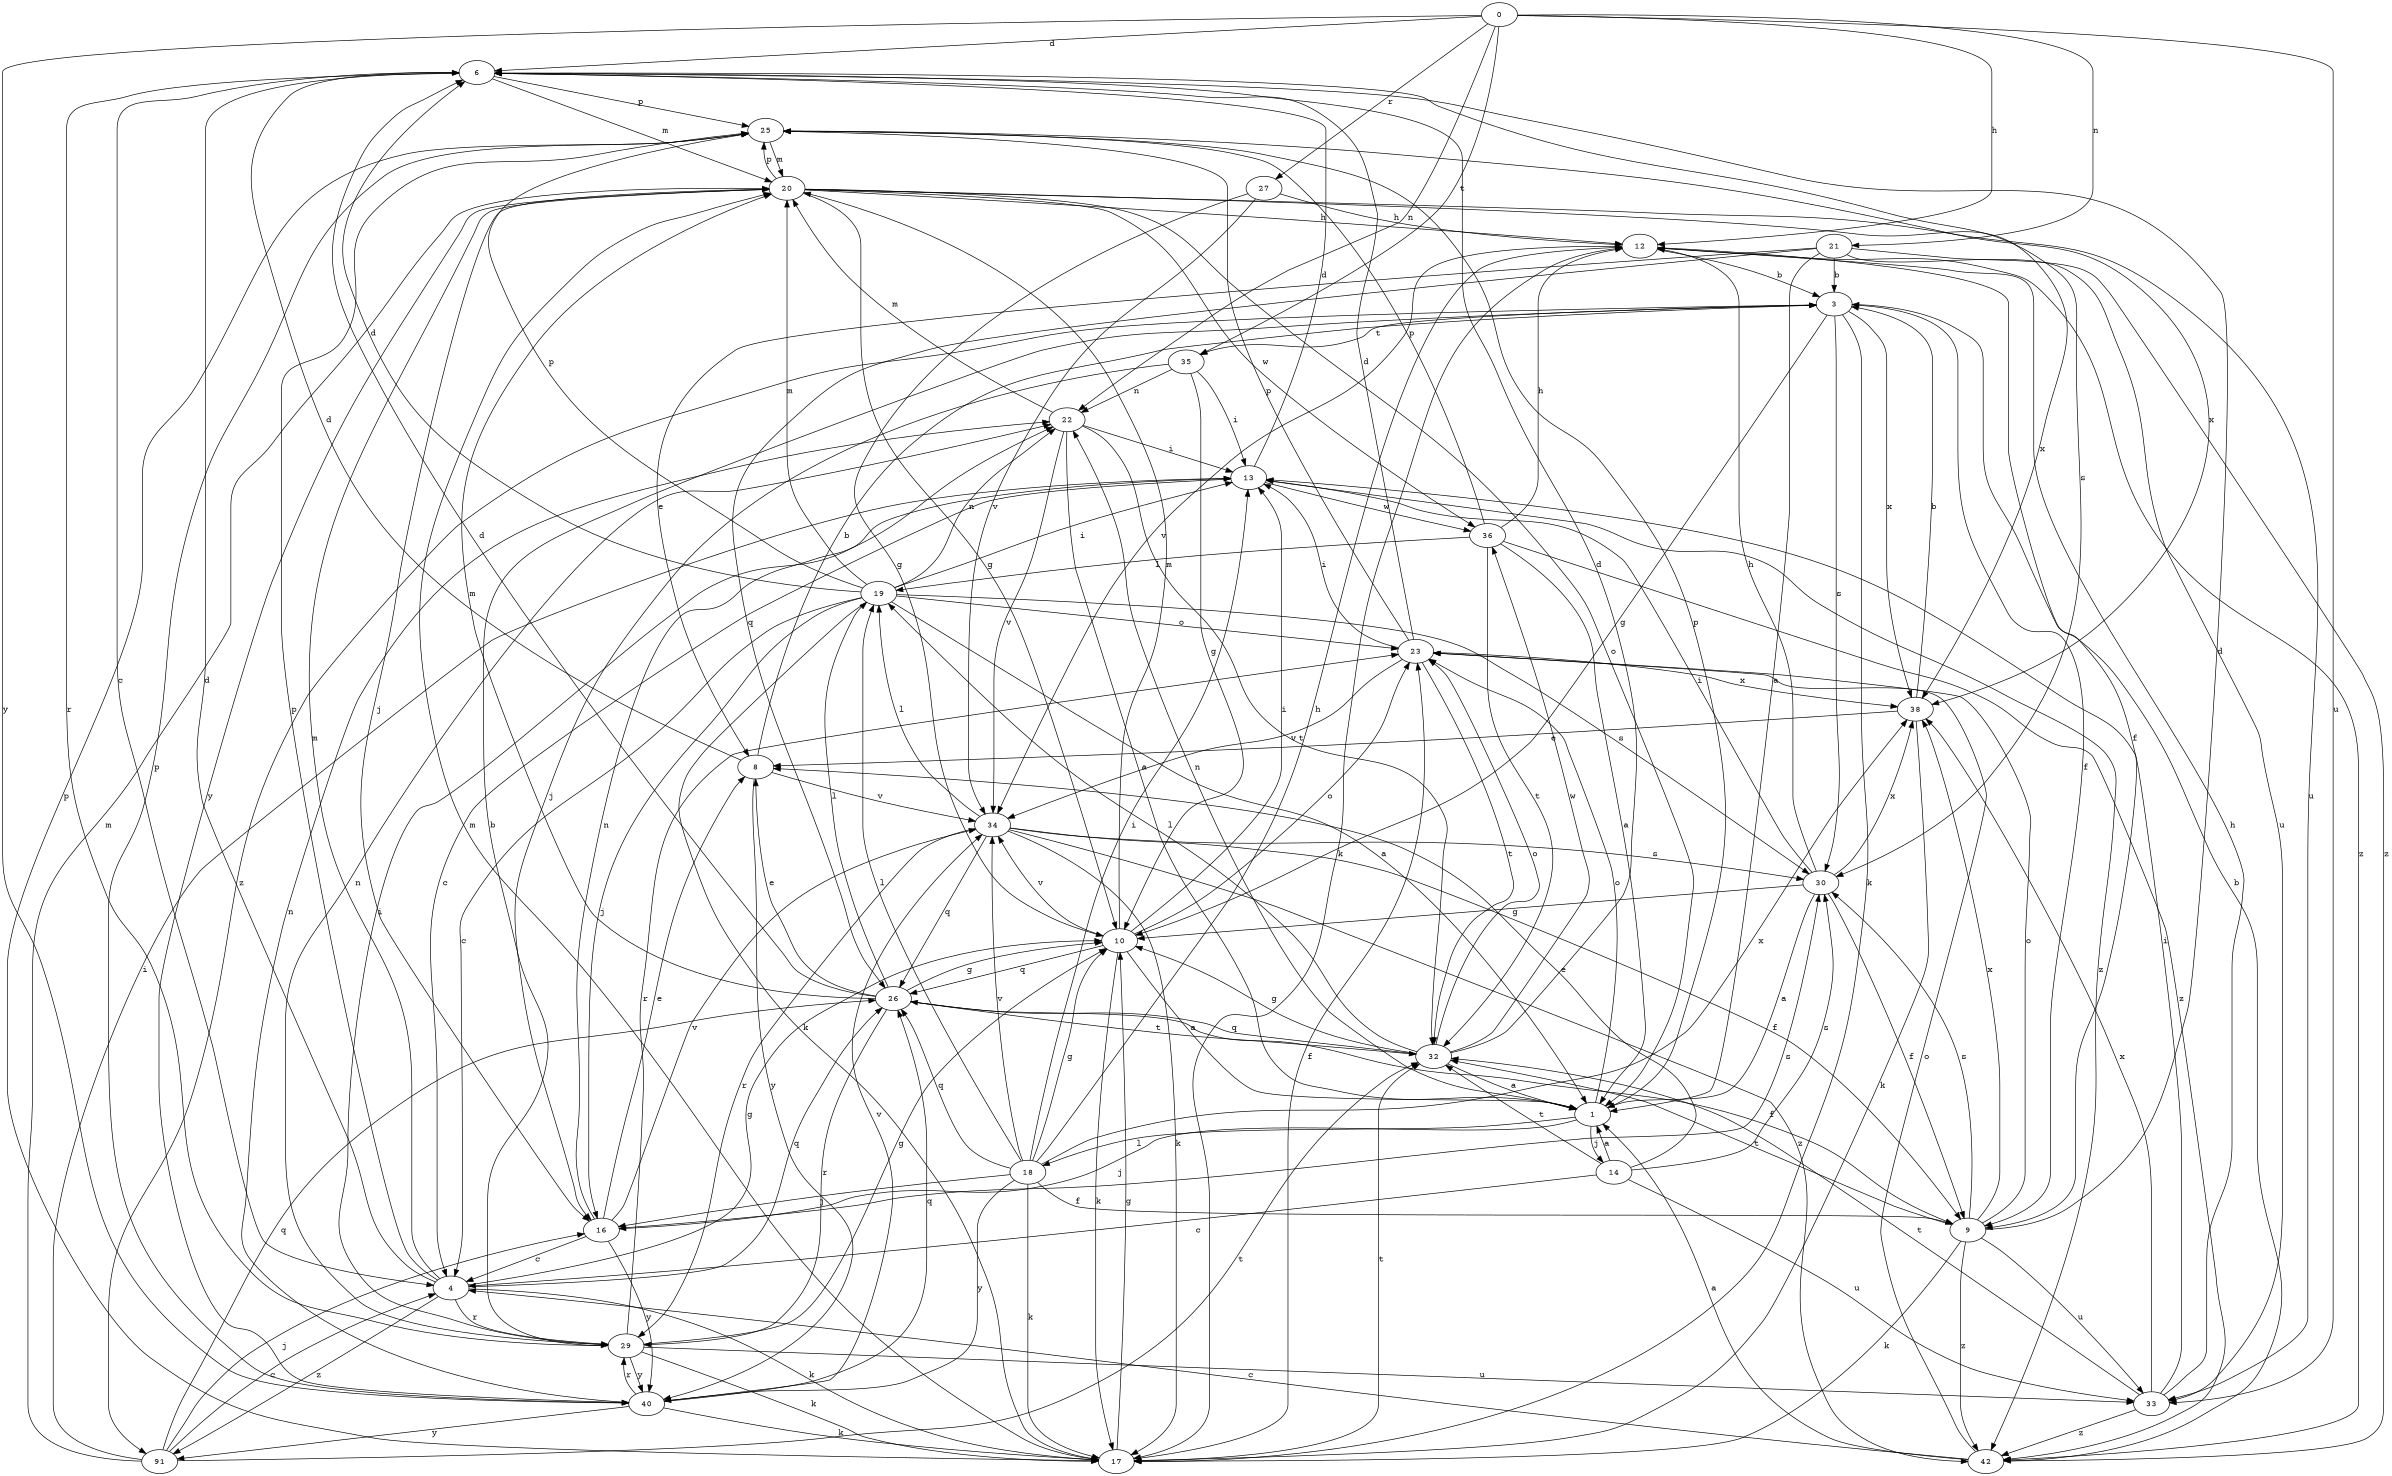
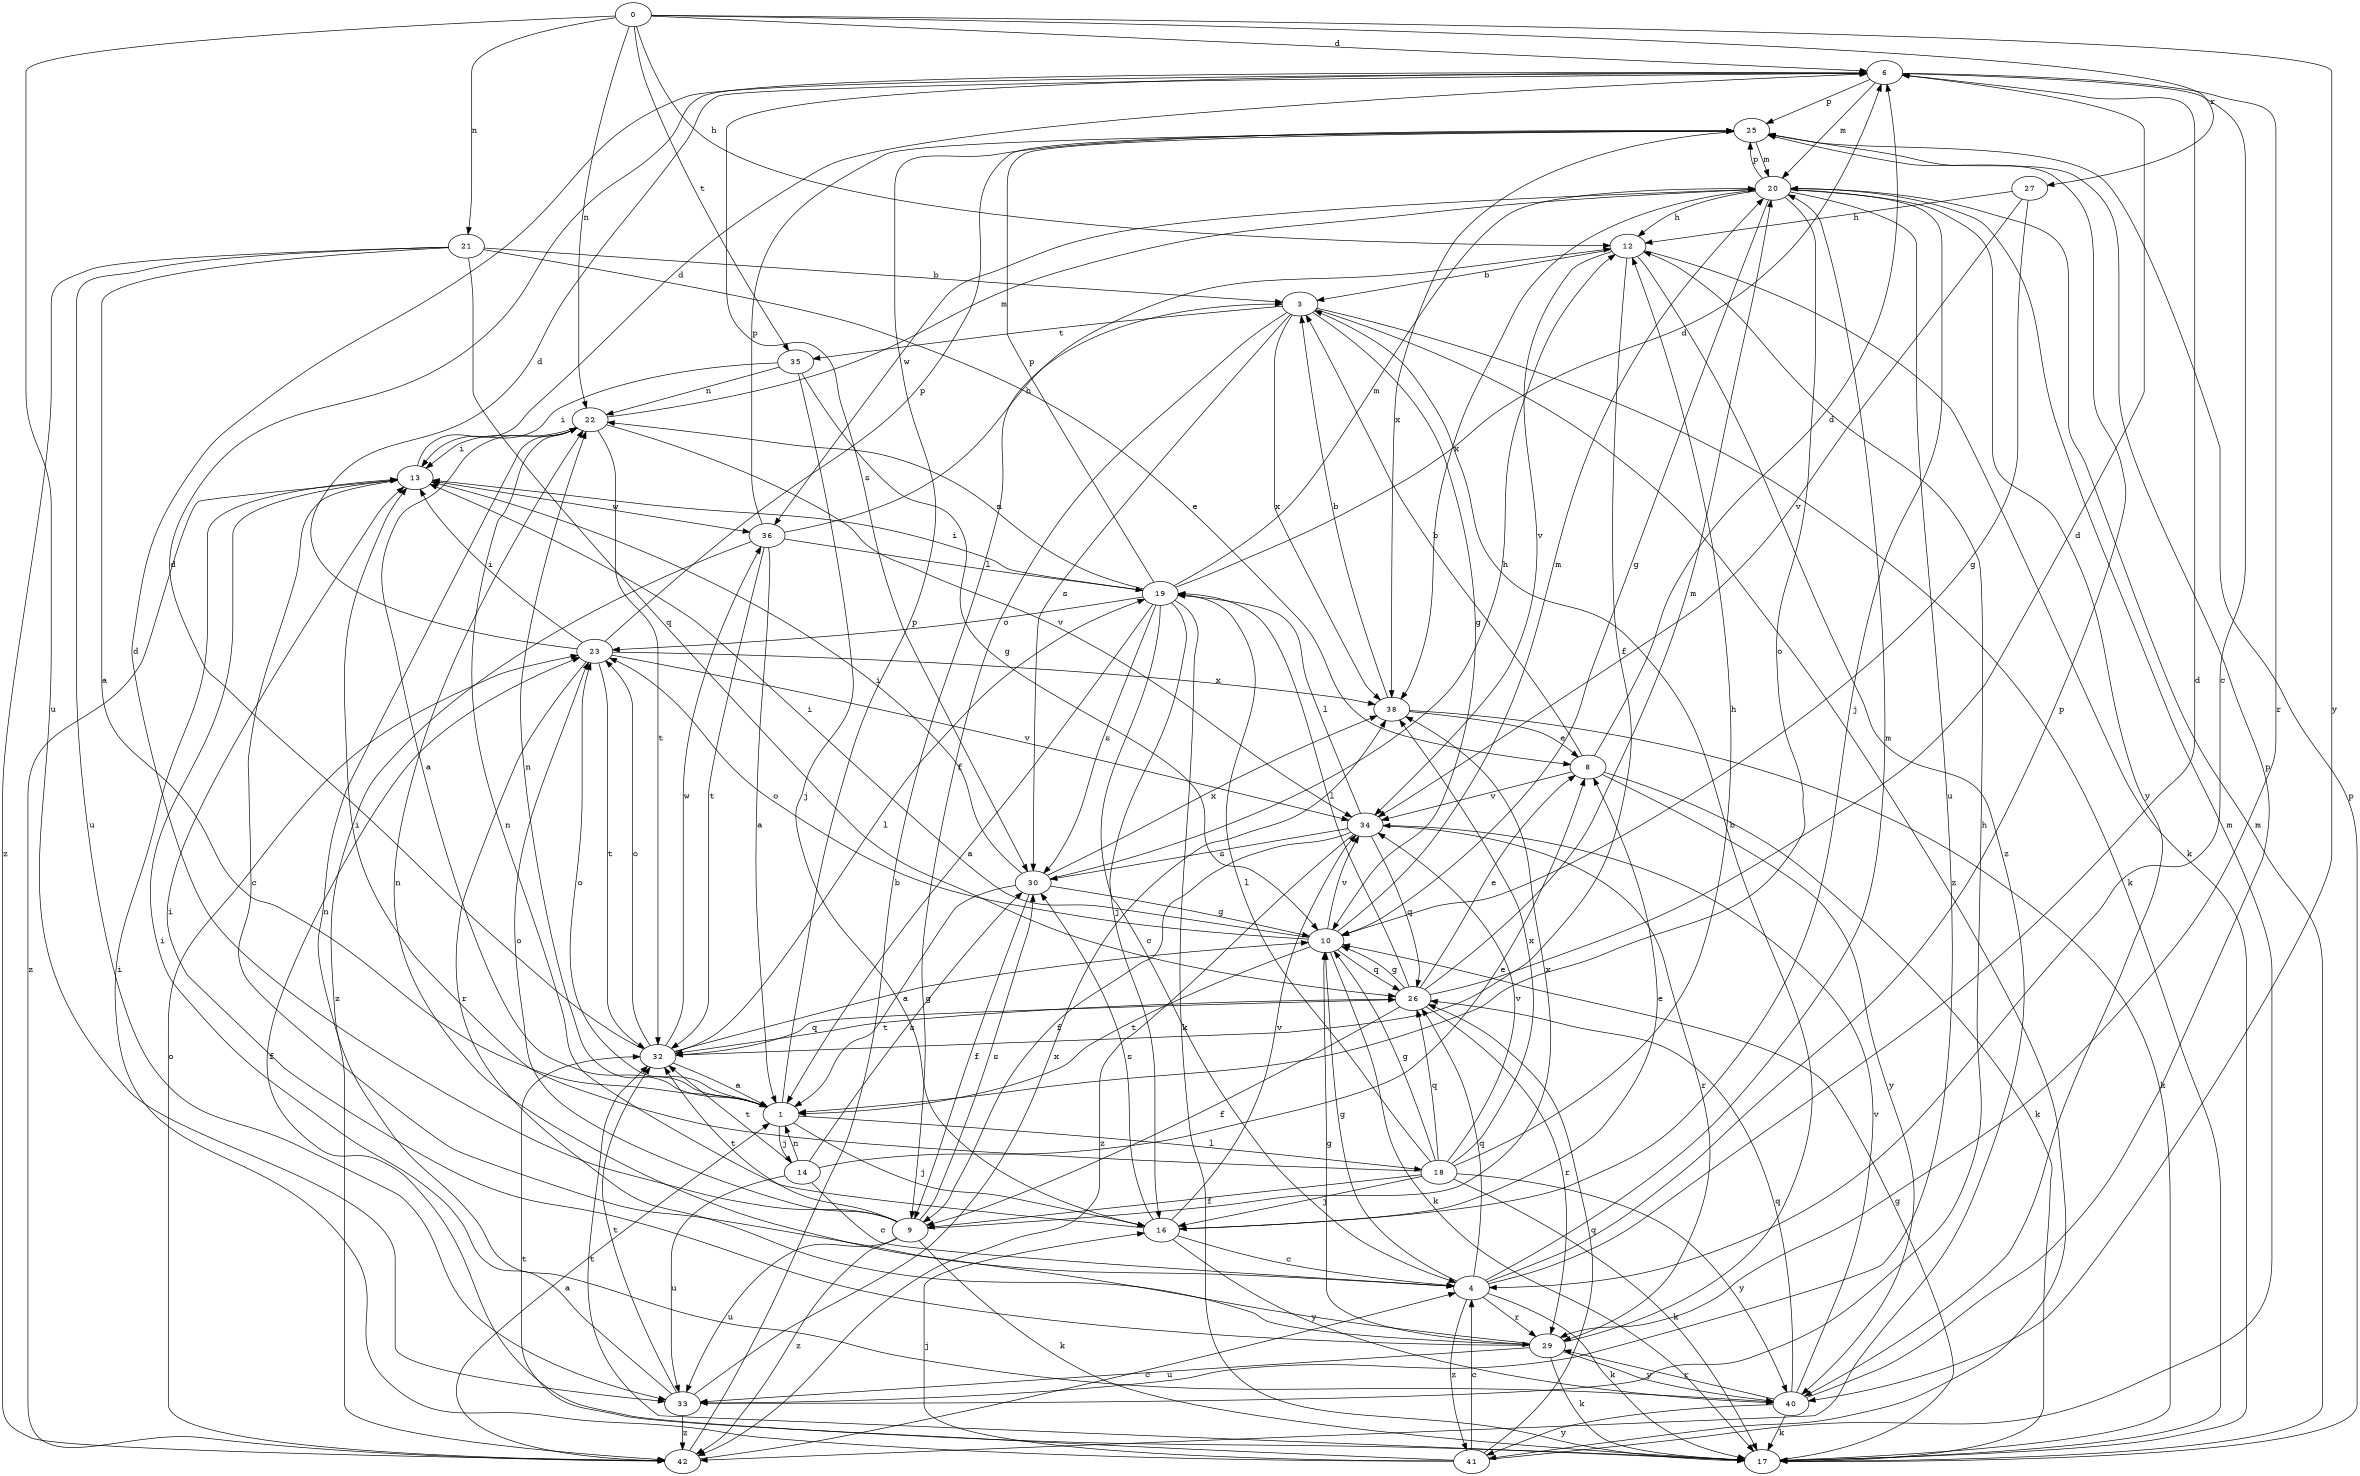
(2035, 561) -> (1400, 1019)
(793, 743) -> (761, 1237)
(1193, 1028) -> (1134, 1028)
(1175, 1112) -> (2032, 1120)
(1607, 1143) -> (796, 1143)
(160, 1462) -> (1472, 1462)
